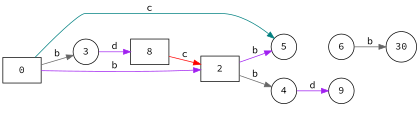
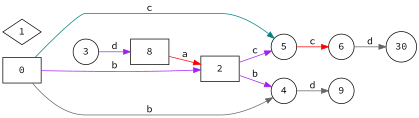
none -> (22, 32)
(370, 42) -> (370, 42)
none -> (309, 47)
(255, 51) -> (255, 51)
(185, 54) -> (185, 54)
(54, 61) -> (145, 115)
(252, 80) -> (252, 80)
(309, 91) -> (309, 91)
